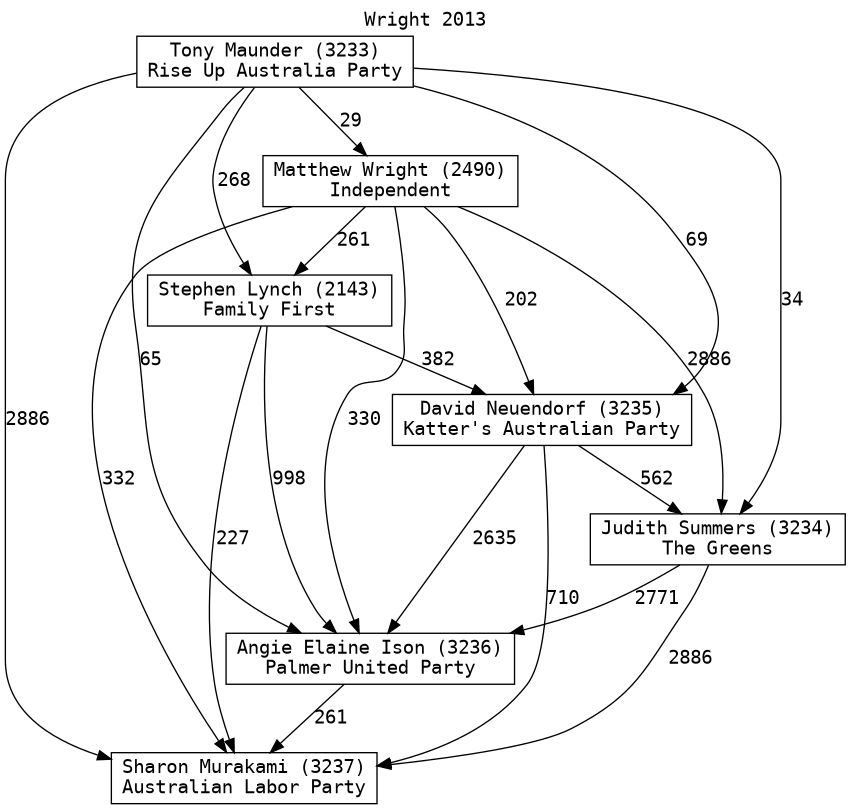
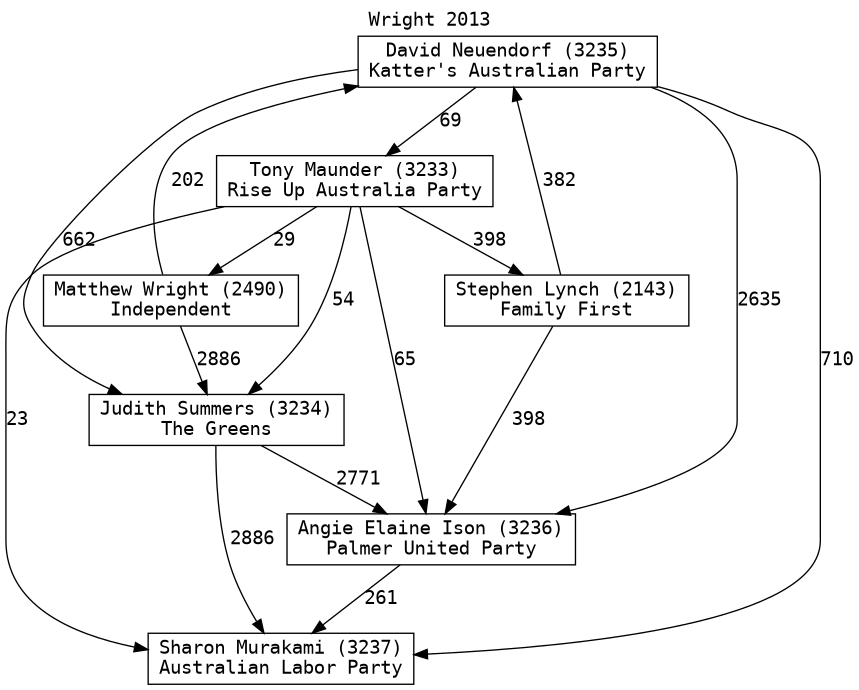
(234, 181) -> (490, 241)
(629, 187) -> (437, 117)
(335, 236) -> none
(792, 301) -> (343, 301)
(345, 399) -> none
(28, 420) -> (17, 420)
(95, 431) -> none
(289, 480) -> (529, 420)
(657, 480) -> (79, 241)
(215, 531) -> none
